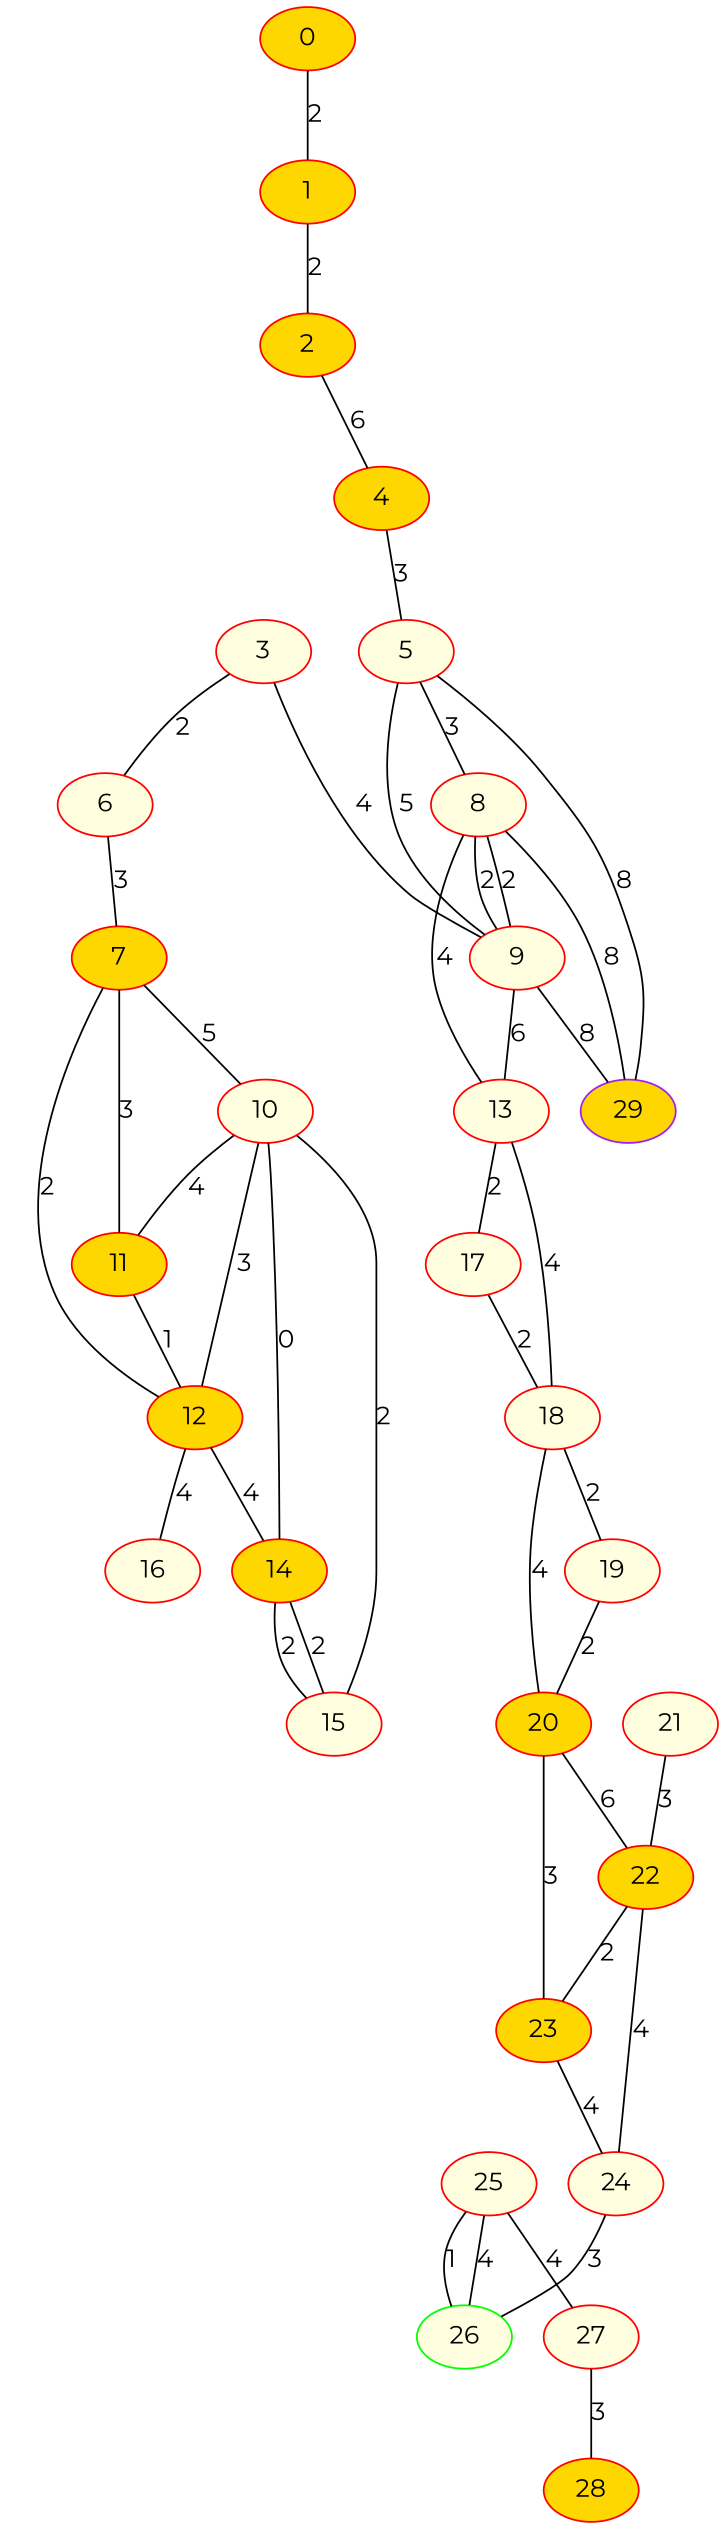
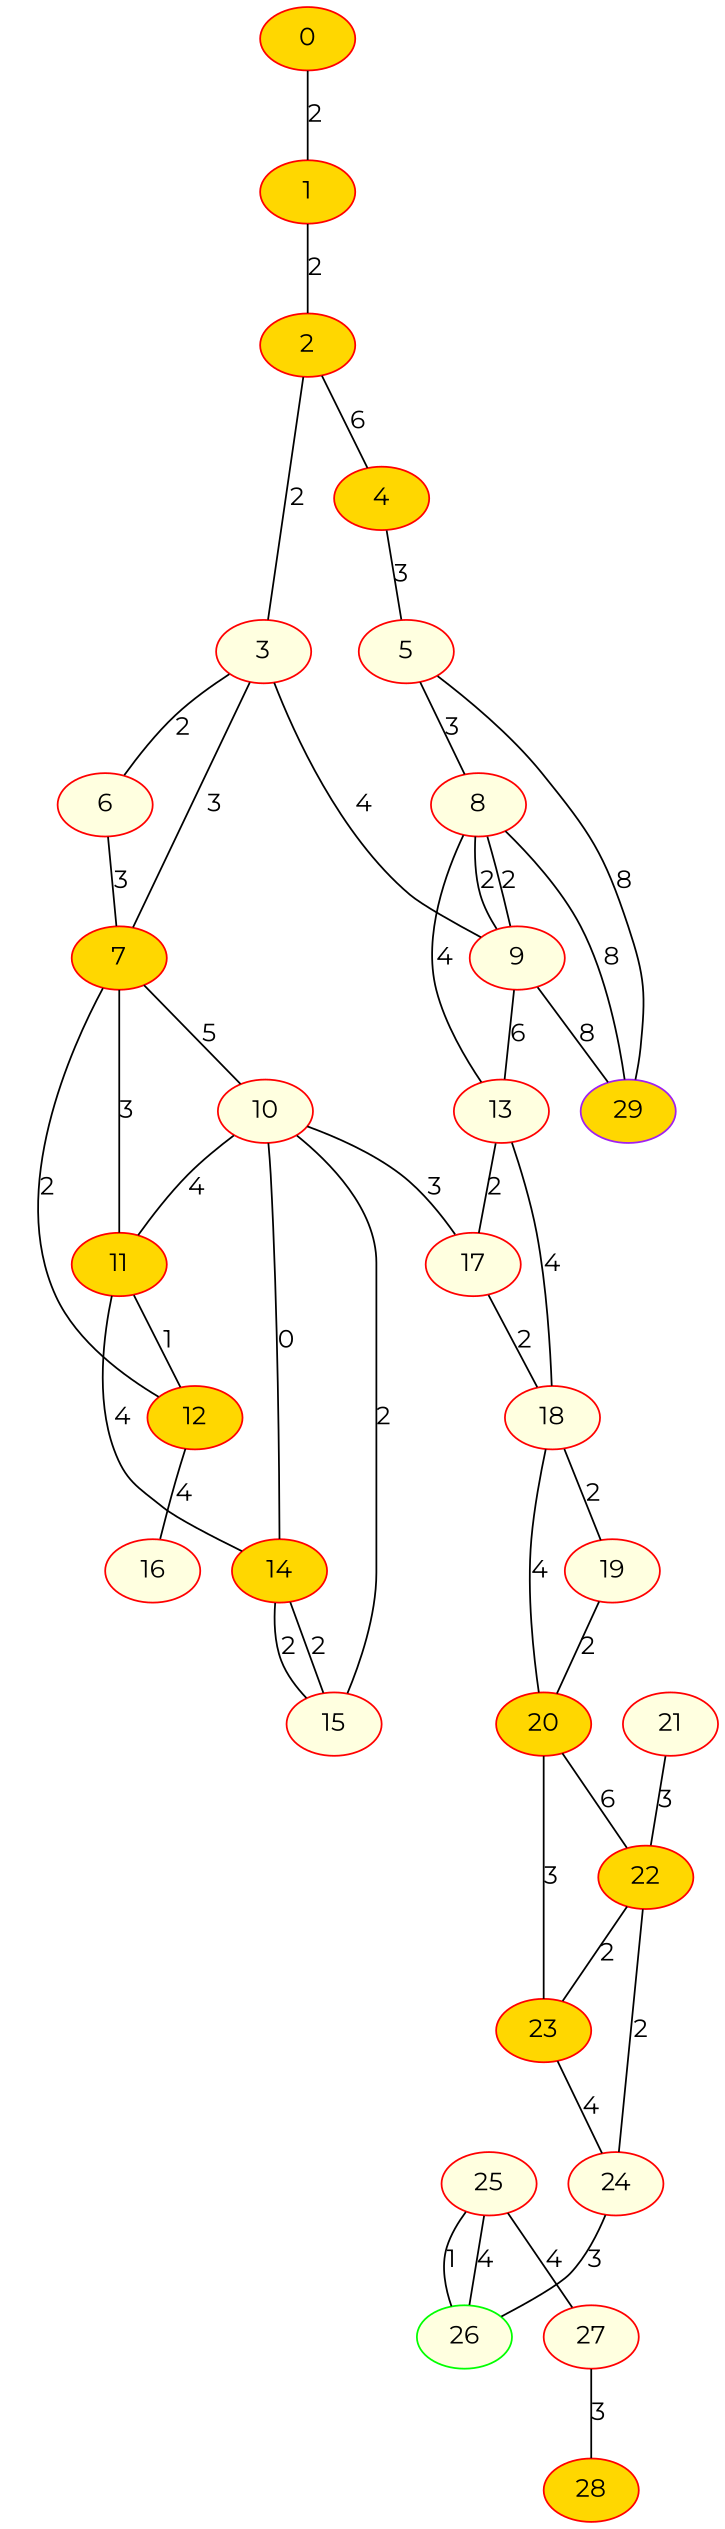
none -> (286, 498)
none -> (191, 805)
(396, 825) -> none
(230, 1265) -> (391, 1167)
(237, 1494) -> (116, 1455)
(641, 2031) -> (641, 2031)
